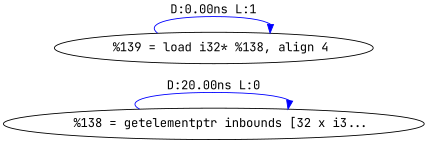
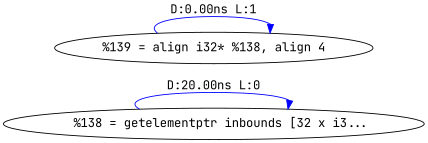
(214, 48) -> (214, 48)
